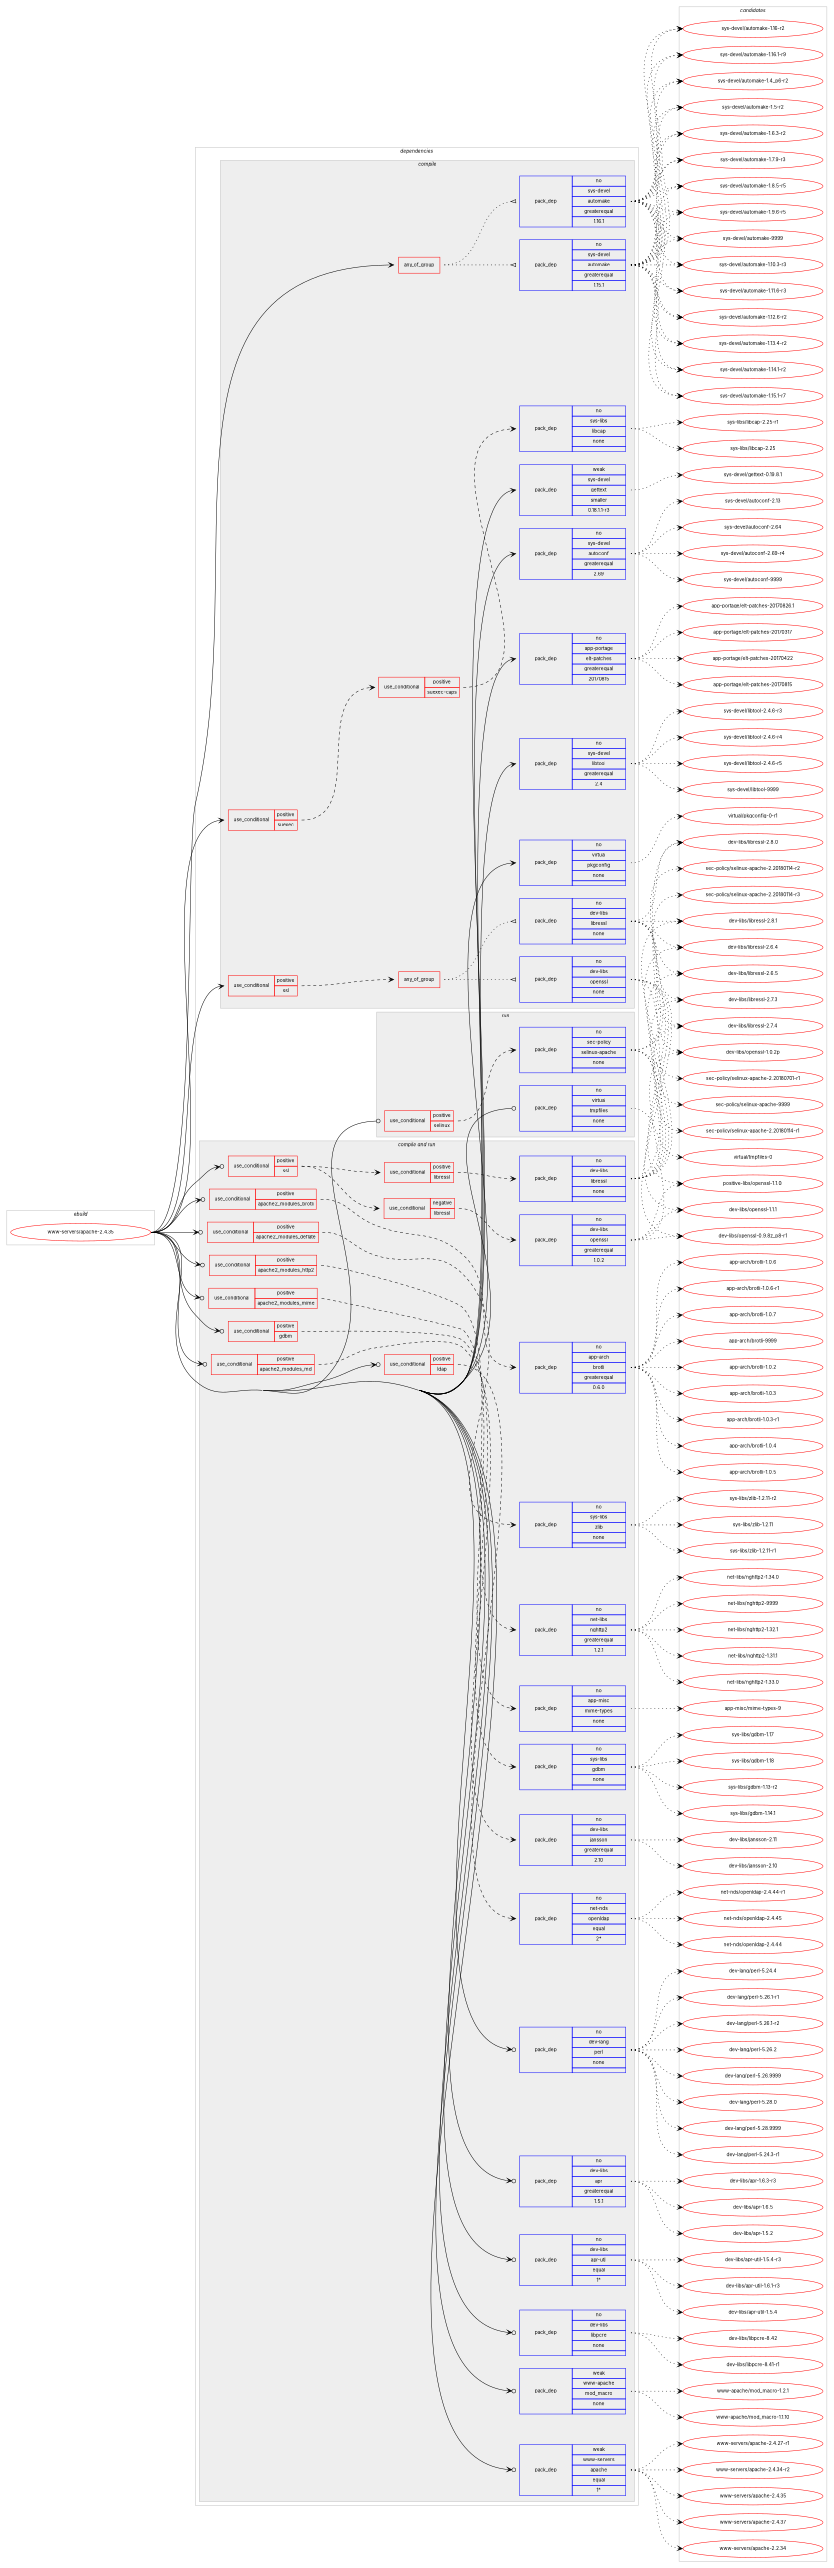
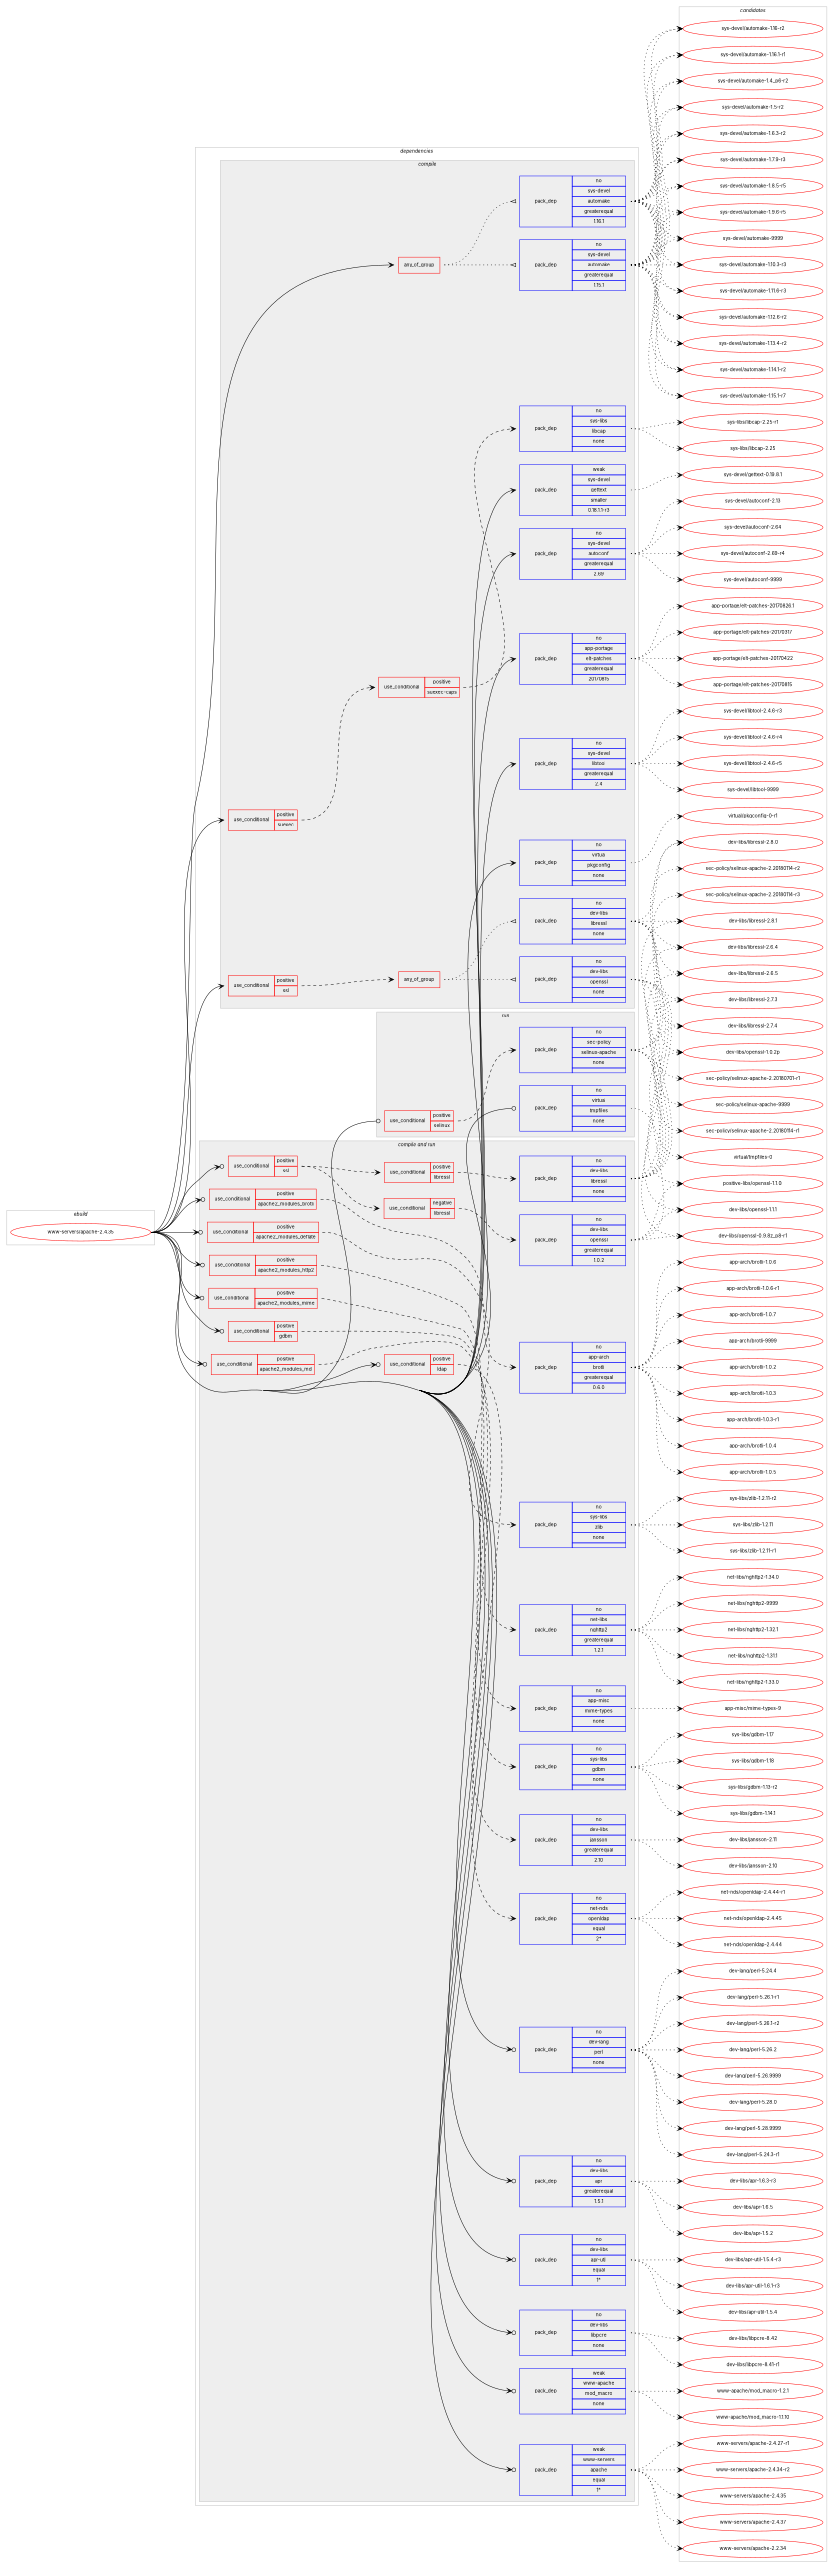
(753, 55) -> (753, 55)
